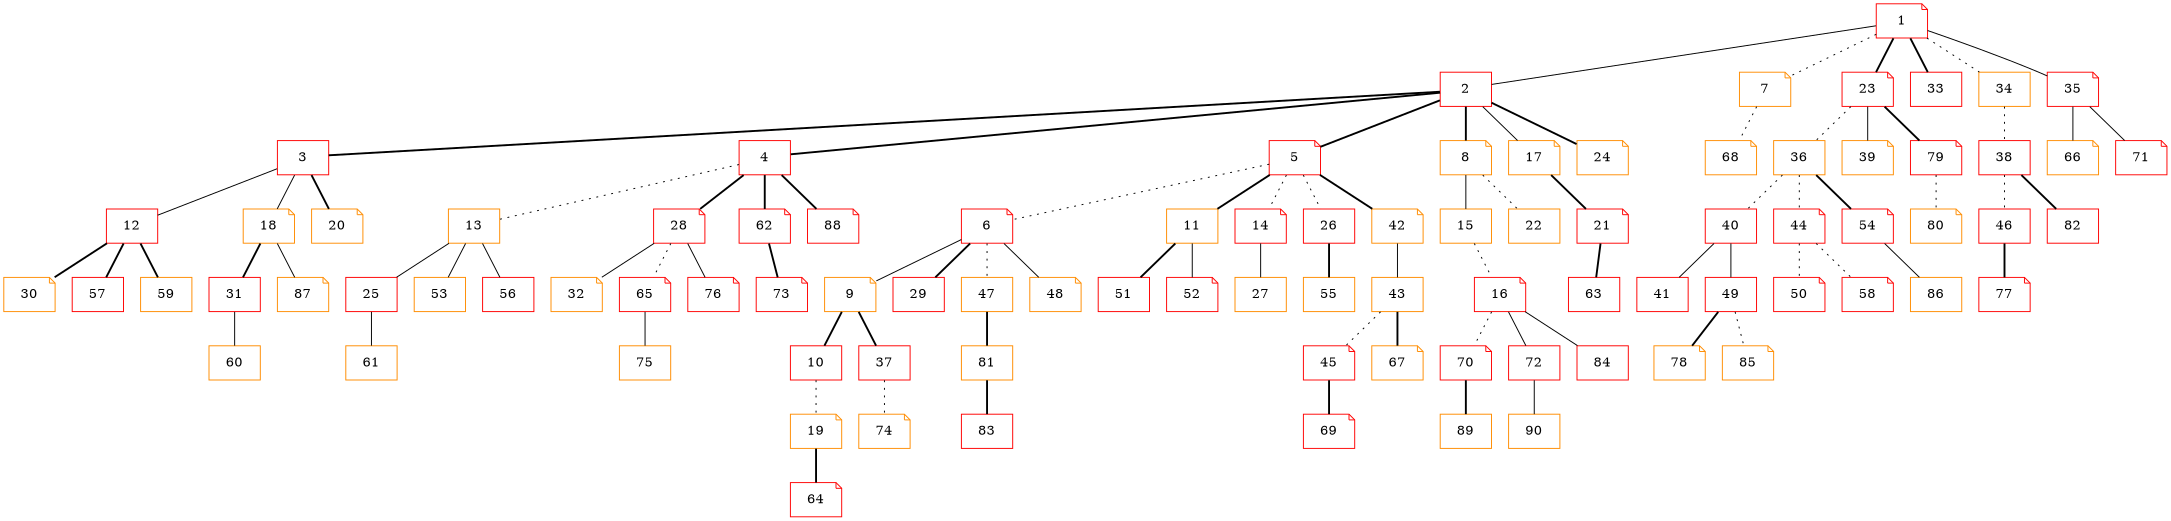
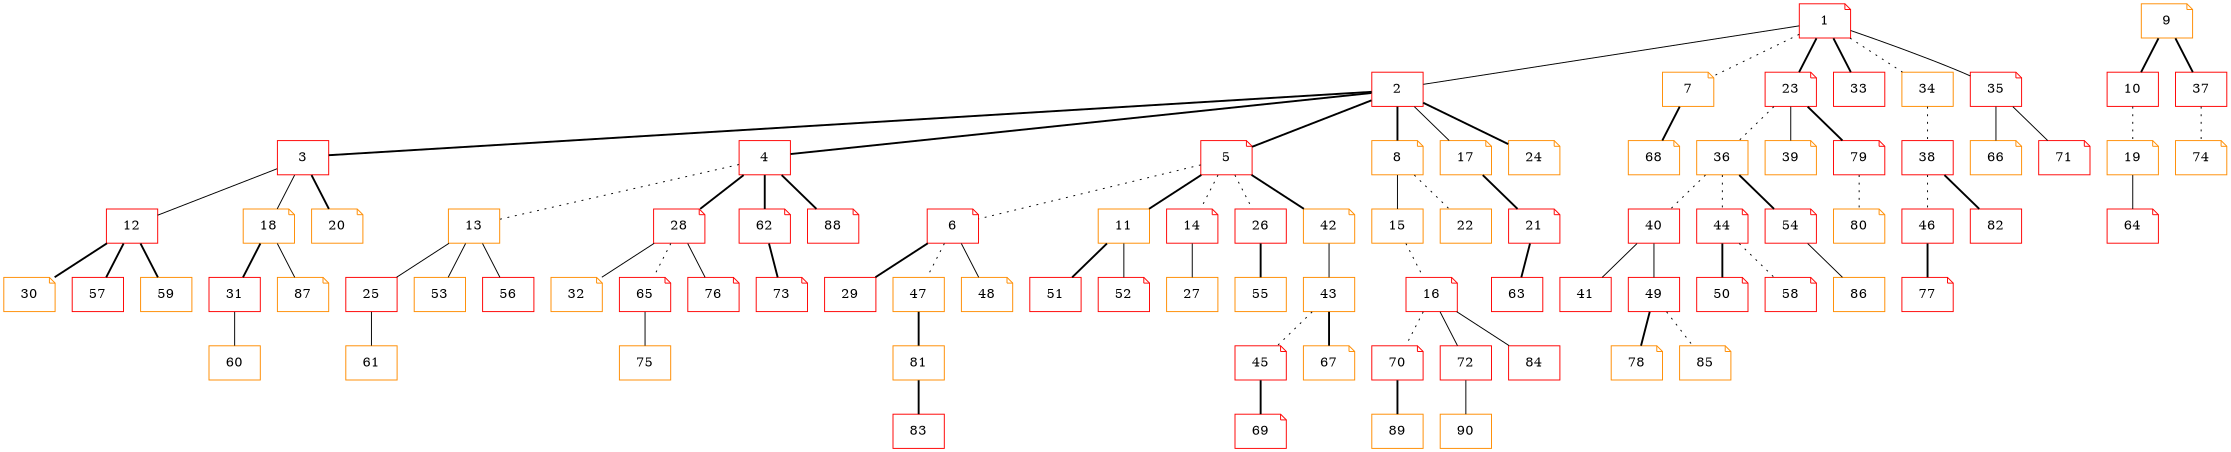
(1748, 124) -> (1671, 124)
(919, 260) -> none
(1799, 260) -> (1722, 260)
(816, 466) -> (2133, 192)
